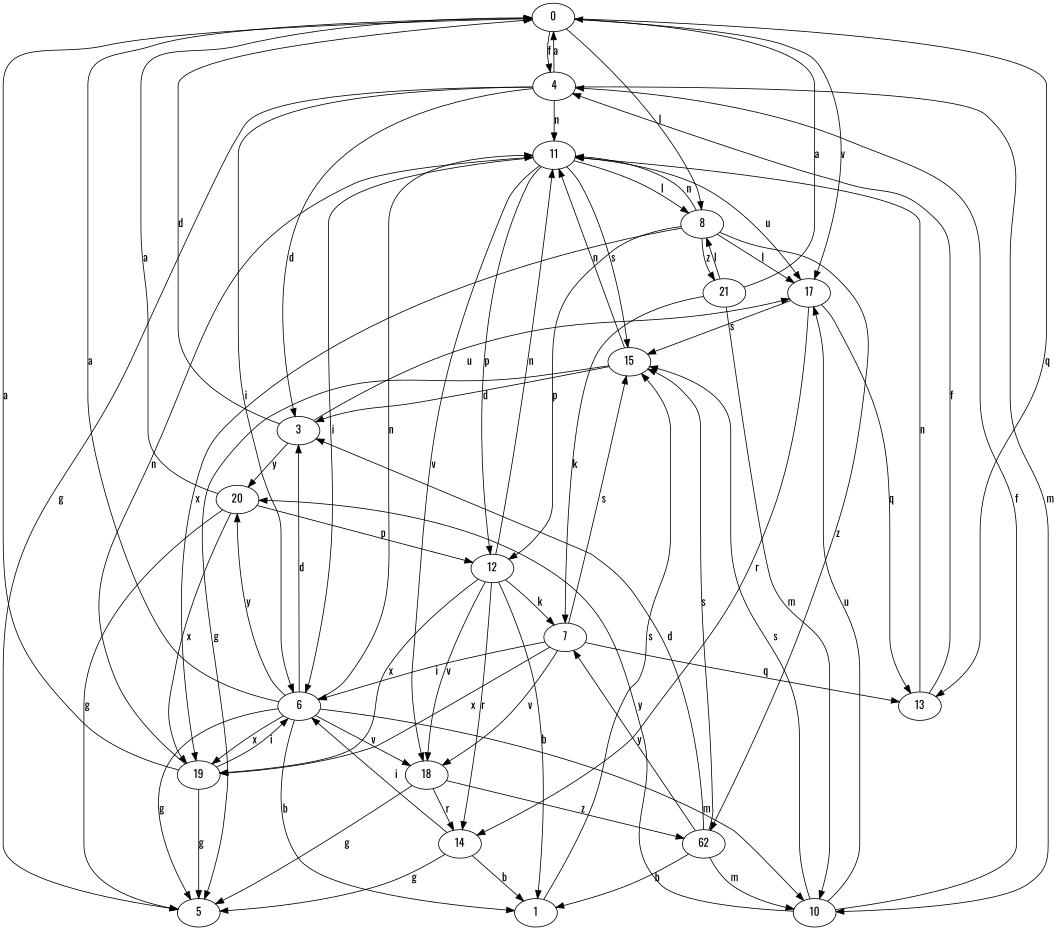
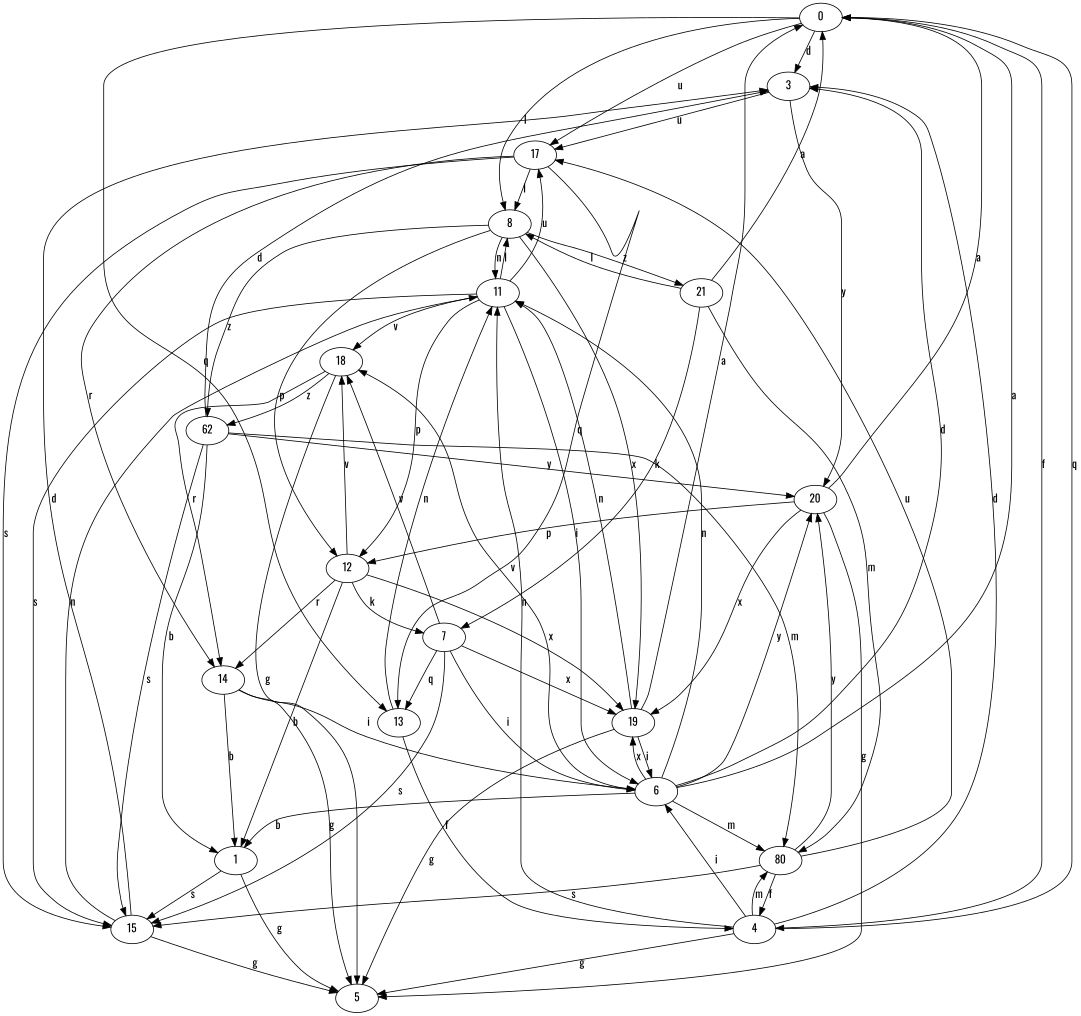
(556, 52) -> (1075, 465)
(178, 102) -> (806, 48)
(843, 155) -> (680, 86)
(752, 256) -> (524, 186)
(527, 366) -> none
(637, 744) -> (507, 465)
(170, 762) -> (276, 940)
(815, 913) -> (781, 861)
